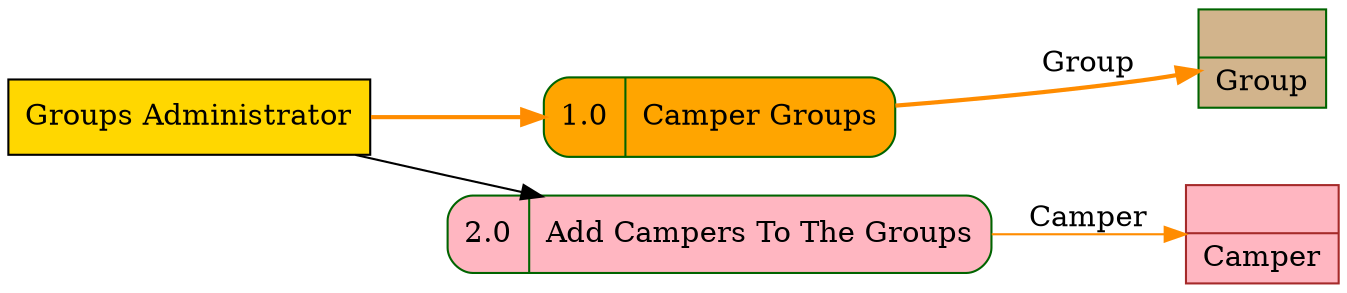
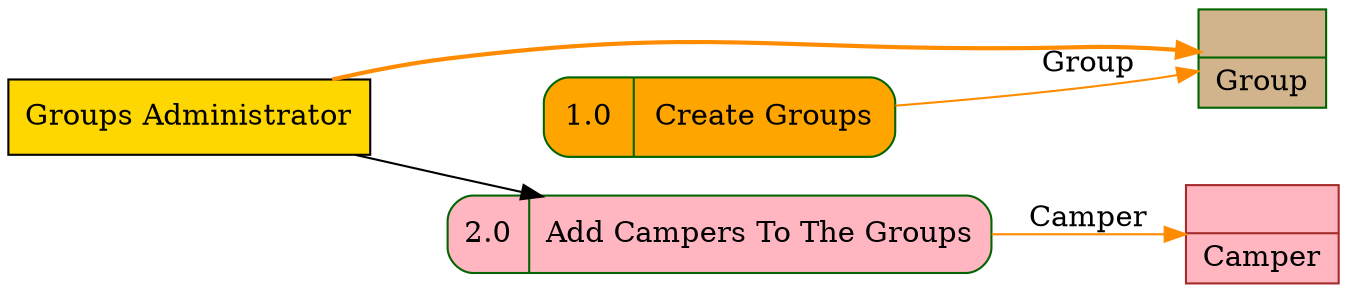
(1037, 93) -> (1037, 93)
(760, 116) -> (765, 116)
(447, 117) -> (753, 43)
